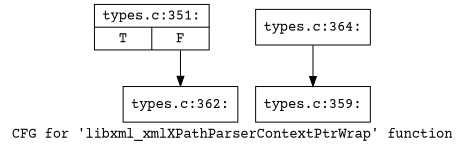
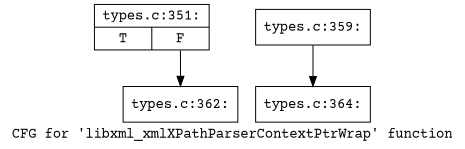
(313, 61) -> (313, 61)
